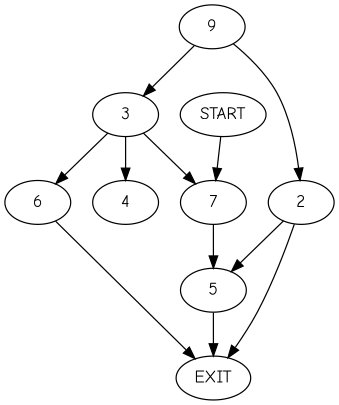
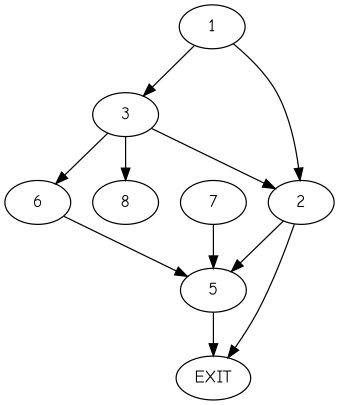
(212, 27) -> (212, 27)
(223, 115) -> none
(165, 154) -> (208, 156)
(126, 202) -> (126, 202)
(121, 285) -> (120, 244)
